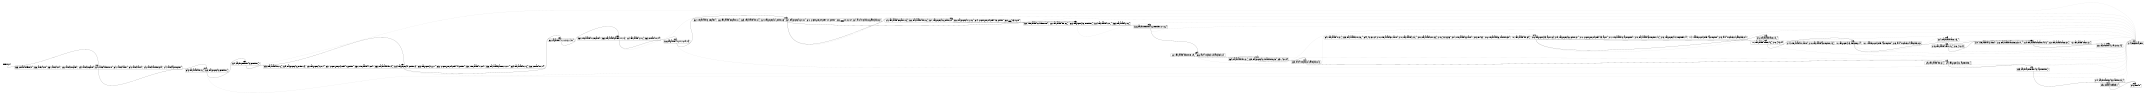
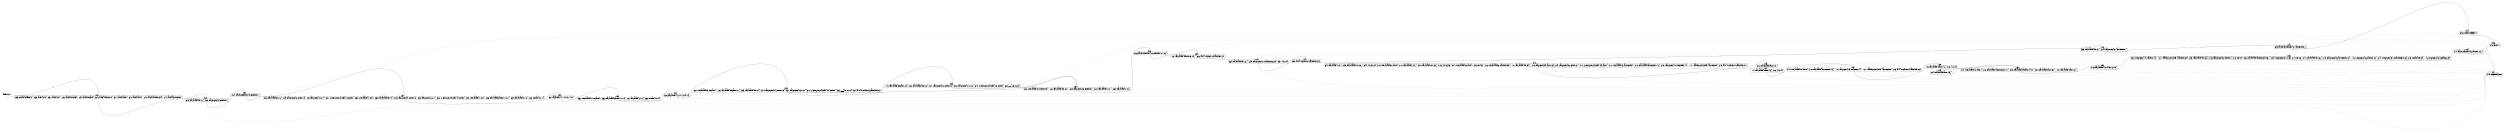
none -> (2290, 58)
